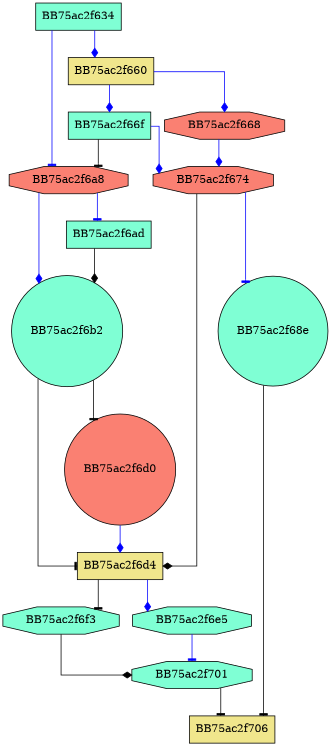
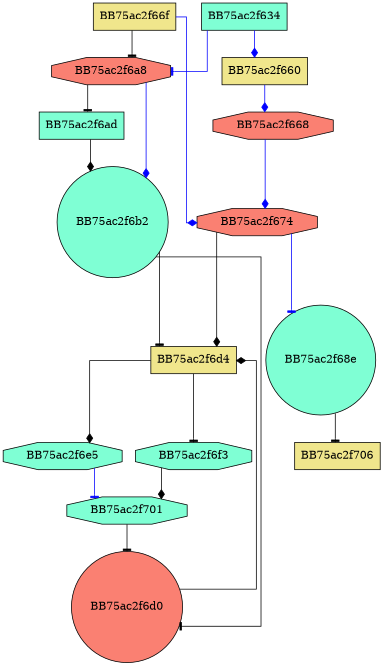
(110, 94) -> none
(110, 126) -> (135, 17)
(97, 205) -> (88, 96)
(120, 534) -> (256, 508)
(148, 591) -> (90, 367)
(221, 700) -> (127, 536)
